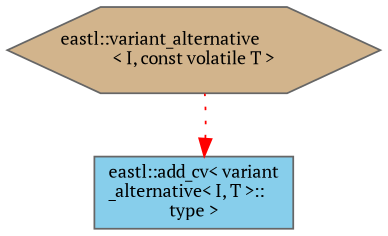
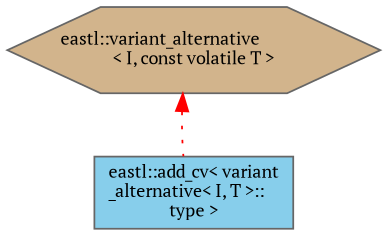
(206, 116) -> (182, 134)
